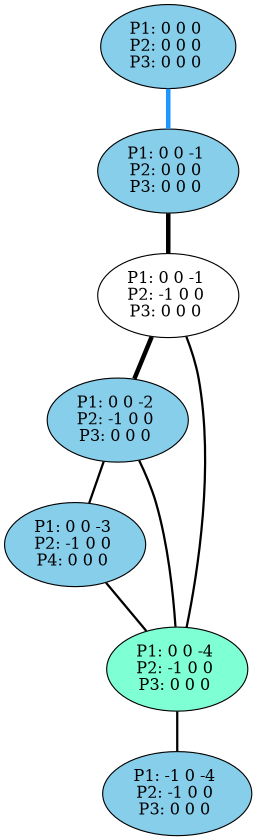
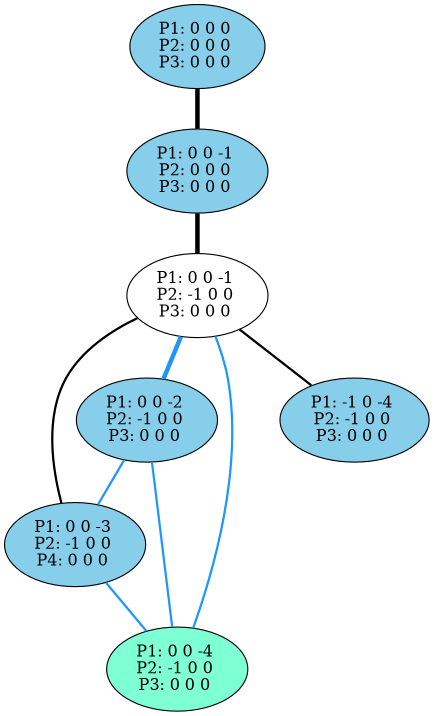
(168, 109) -> (197, 109)
(143, 358) -> (172, 358)
none -> (59, 393)
(205, 481) -> (229, 484)
(96, 482) -> (111, 482)
(165, 542) -> (162, 545)
(126, 607) -> (126, 607)
(177, 731) -> (275, 357)
